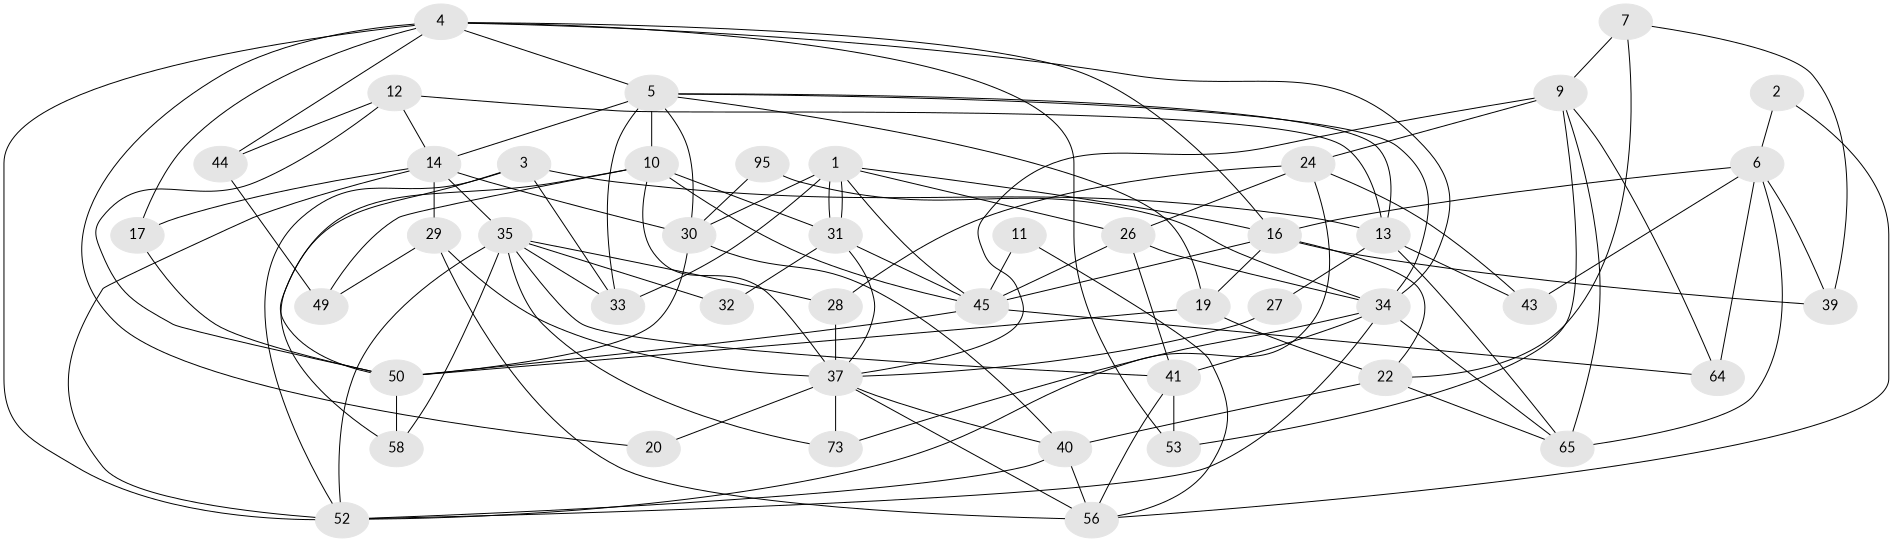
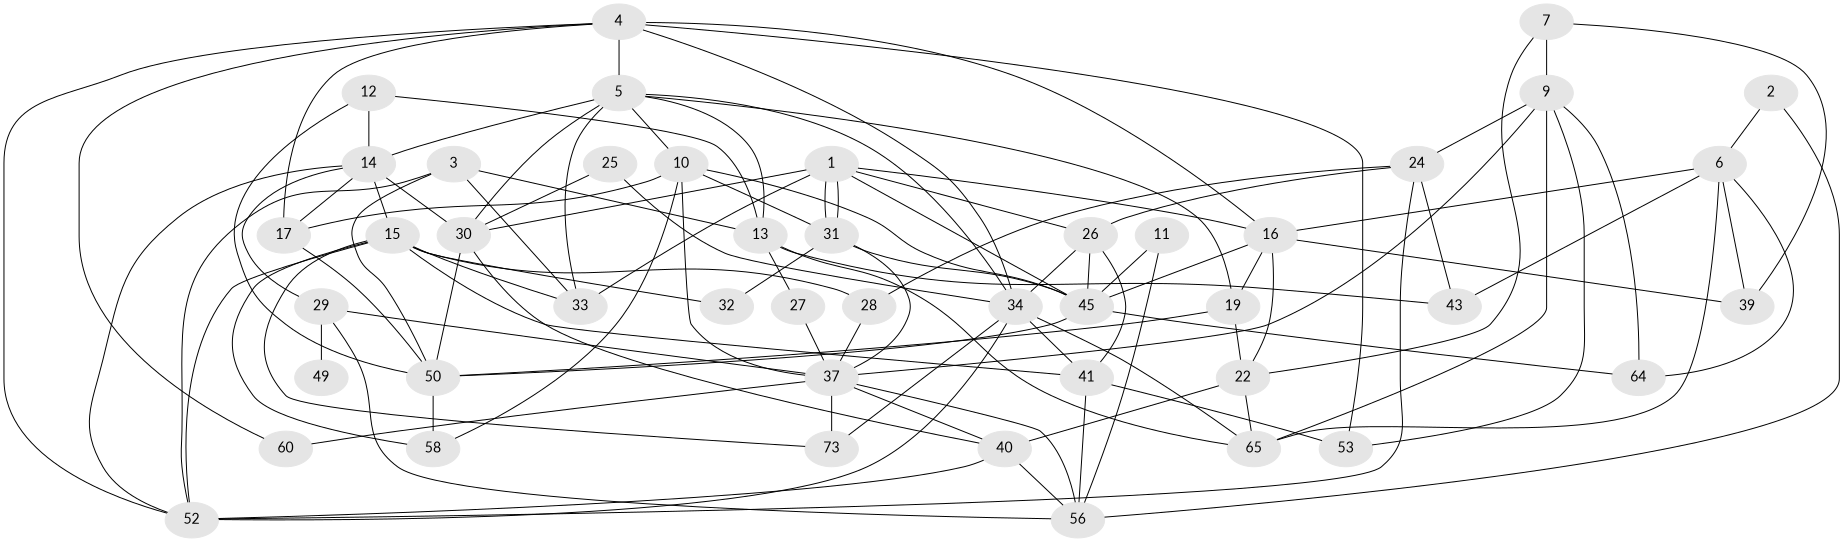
(221, 164) -> none
(762, 164) -> (610, 164)
(463, 202) -> (477, 206)
(505, 235) -> (393, 235)
(654, 449) -> (286, 449)
